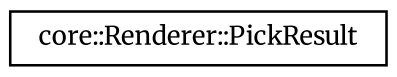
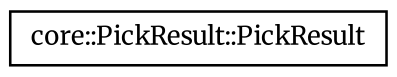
(198, 38) -> (198, 38)
